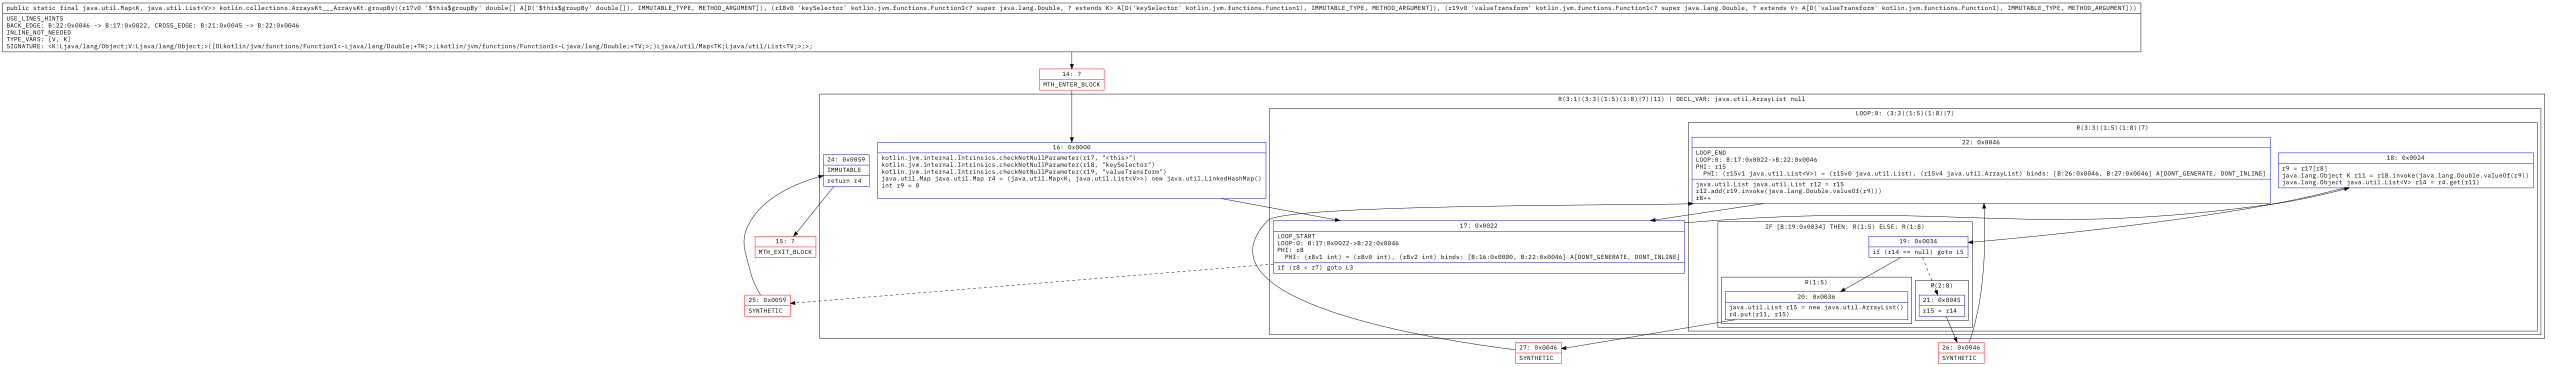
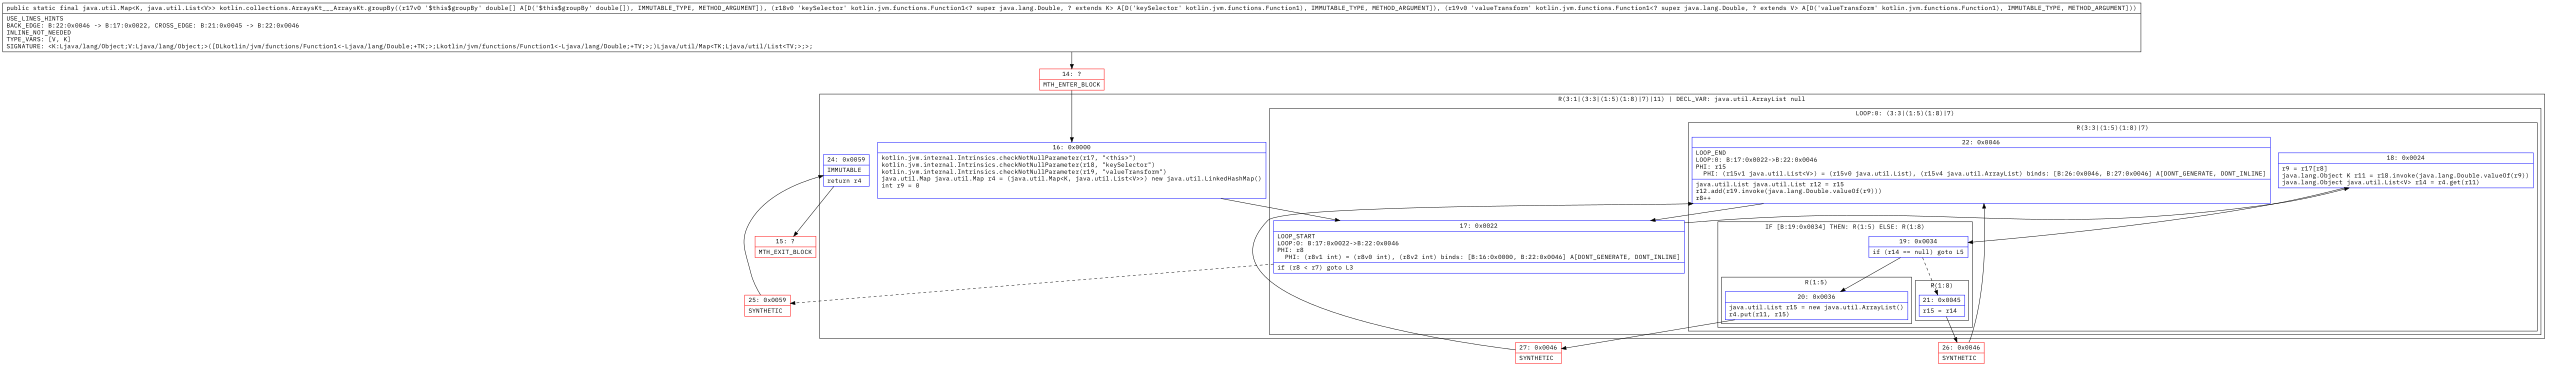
(1942, 286) -> (1942, 286)
